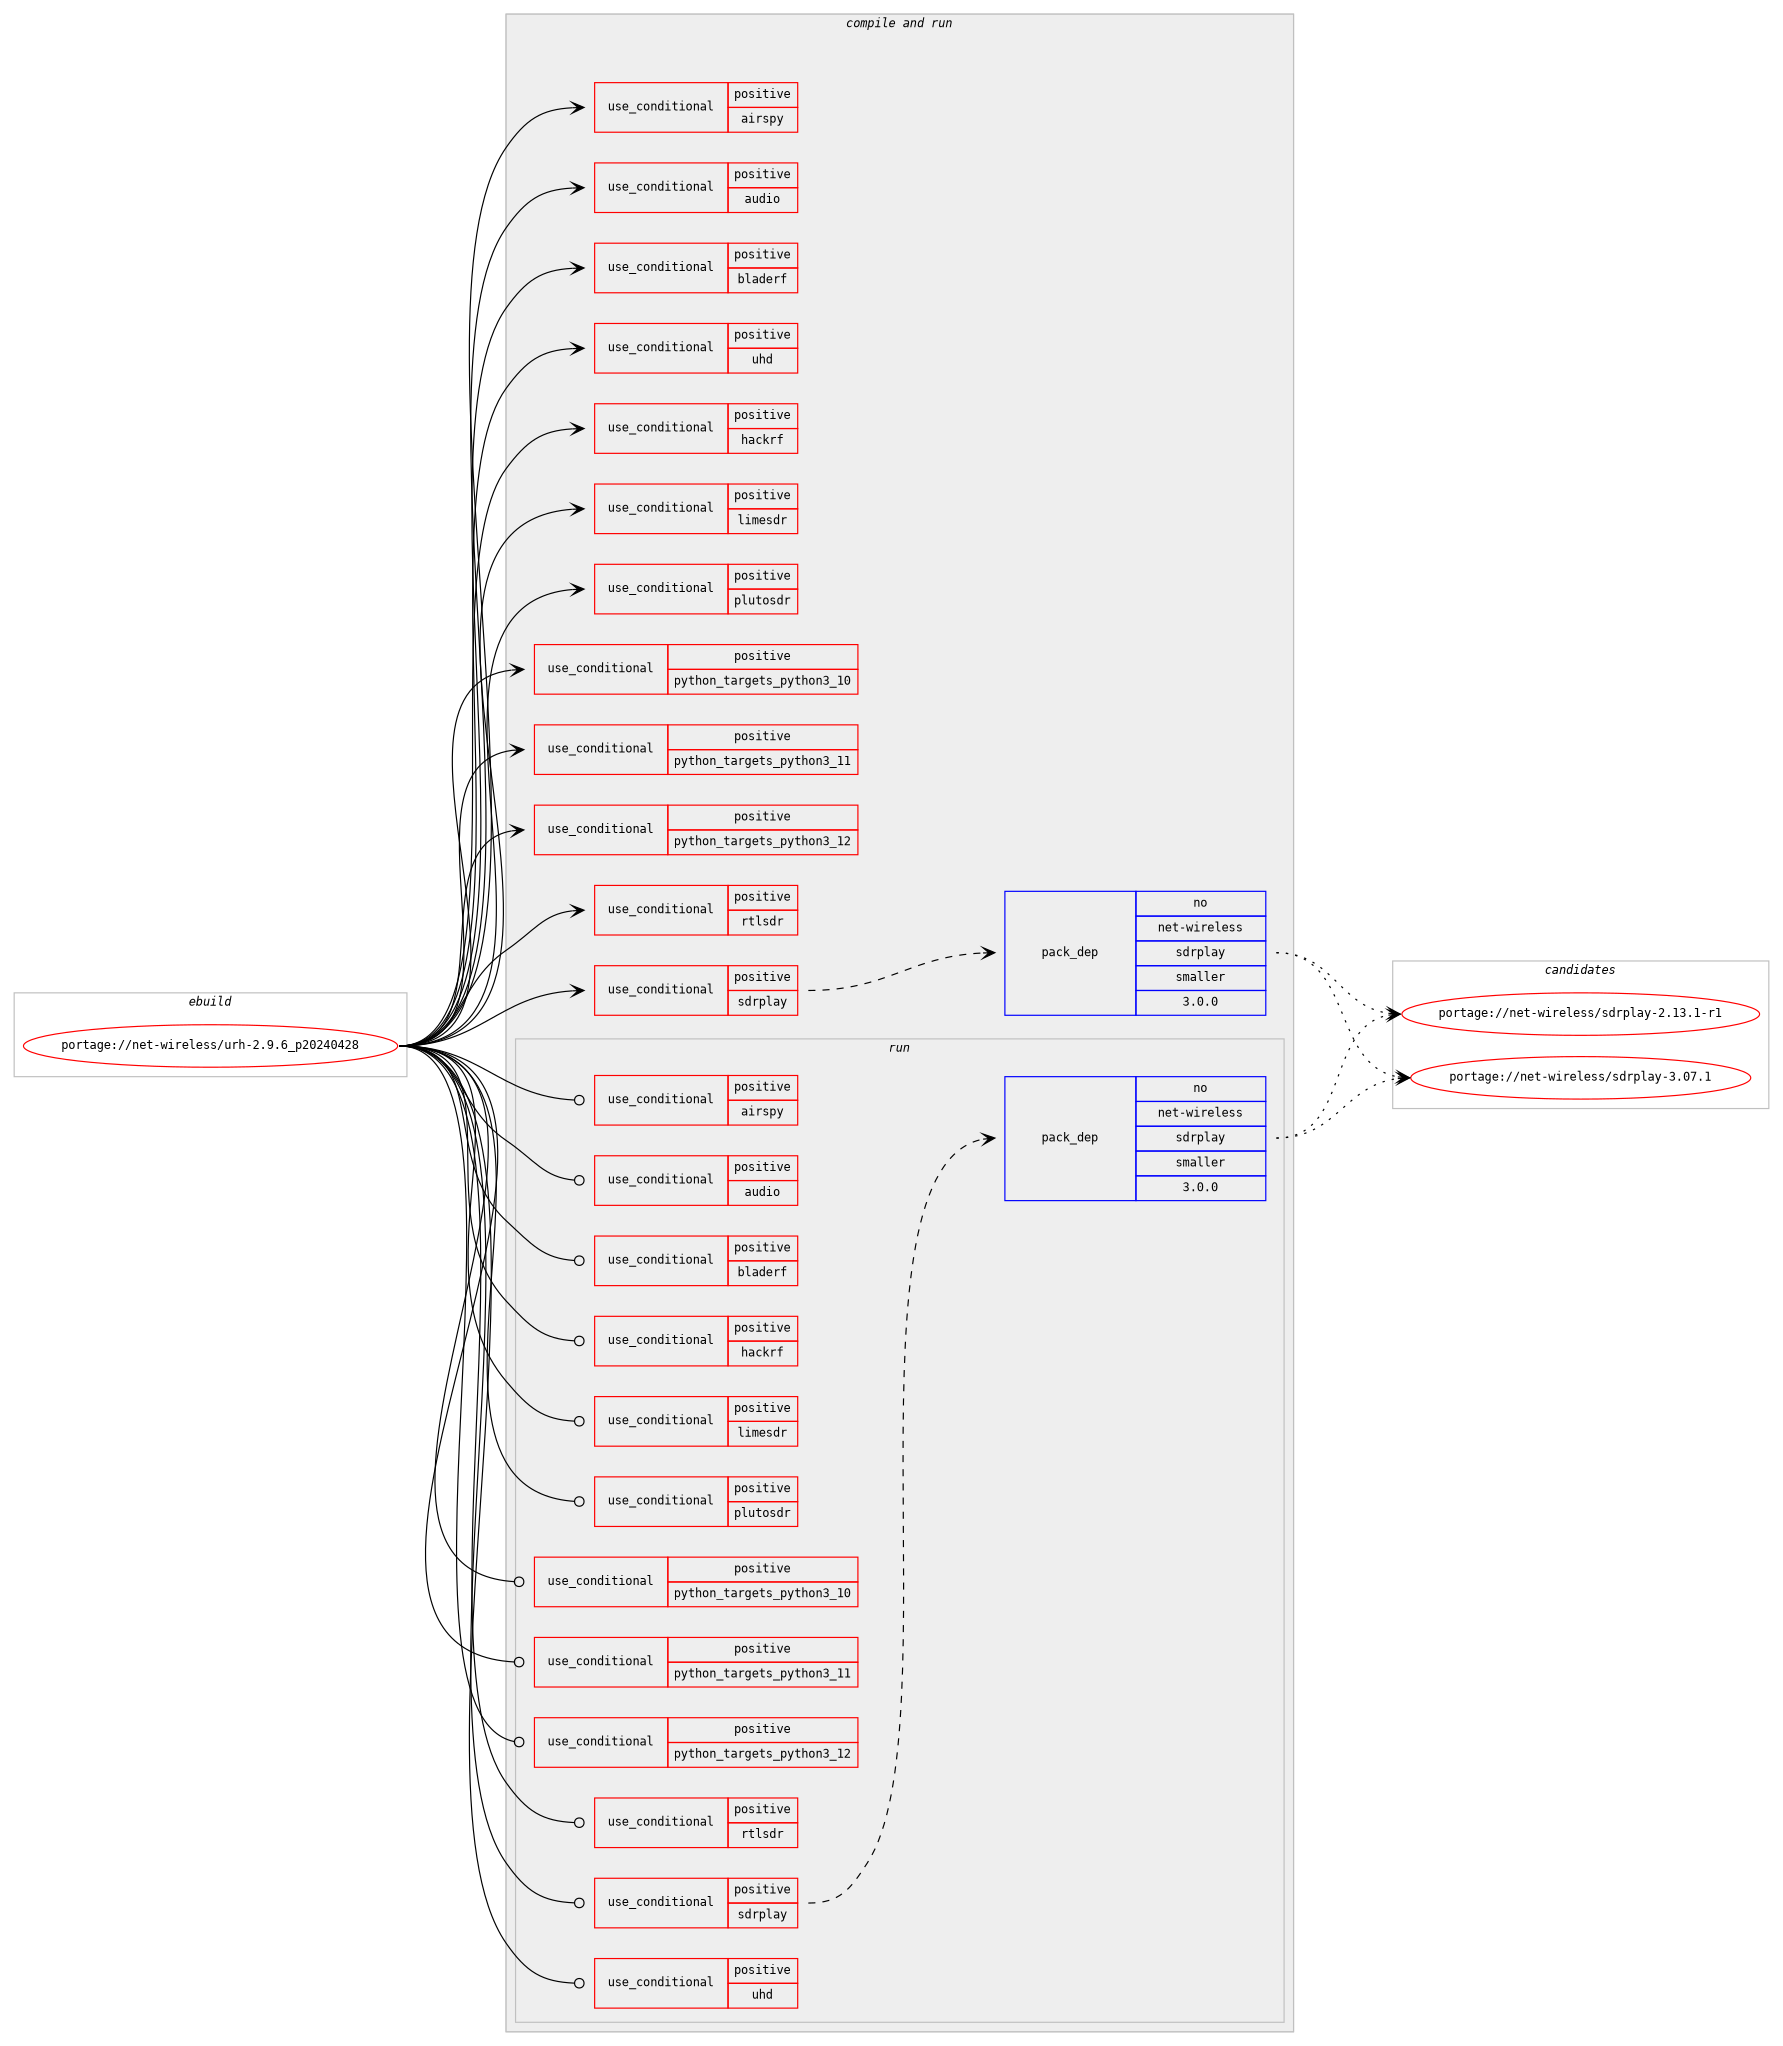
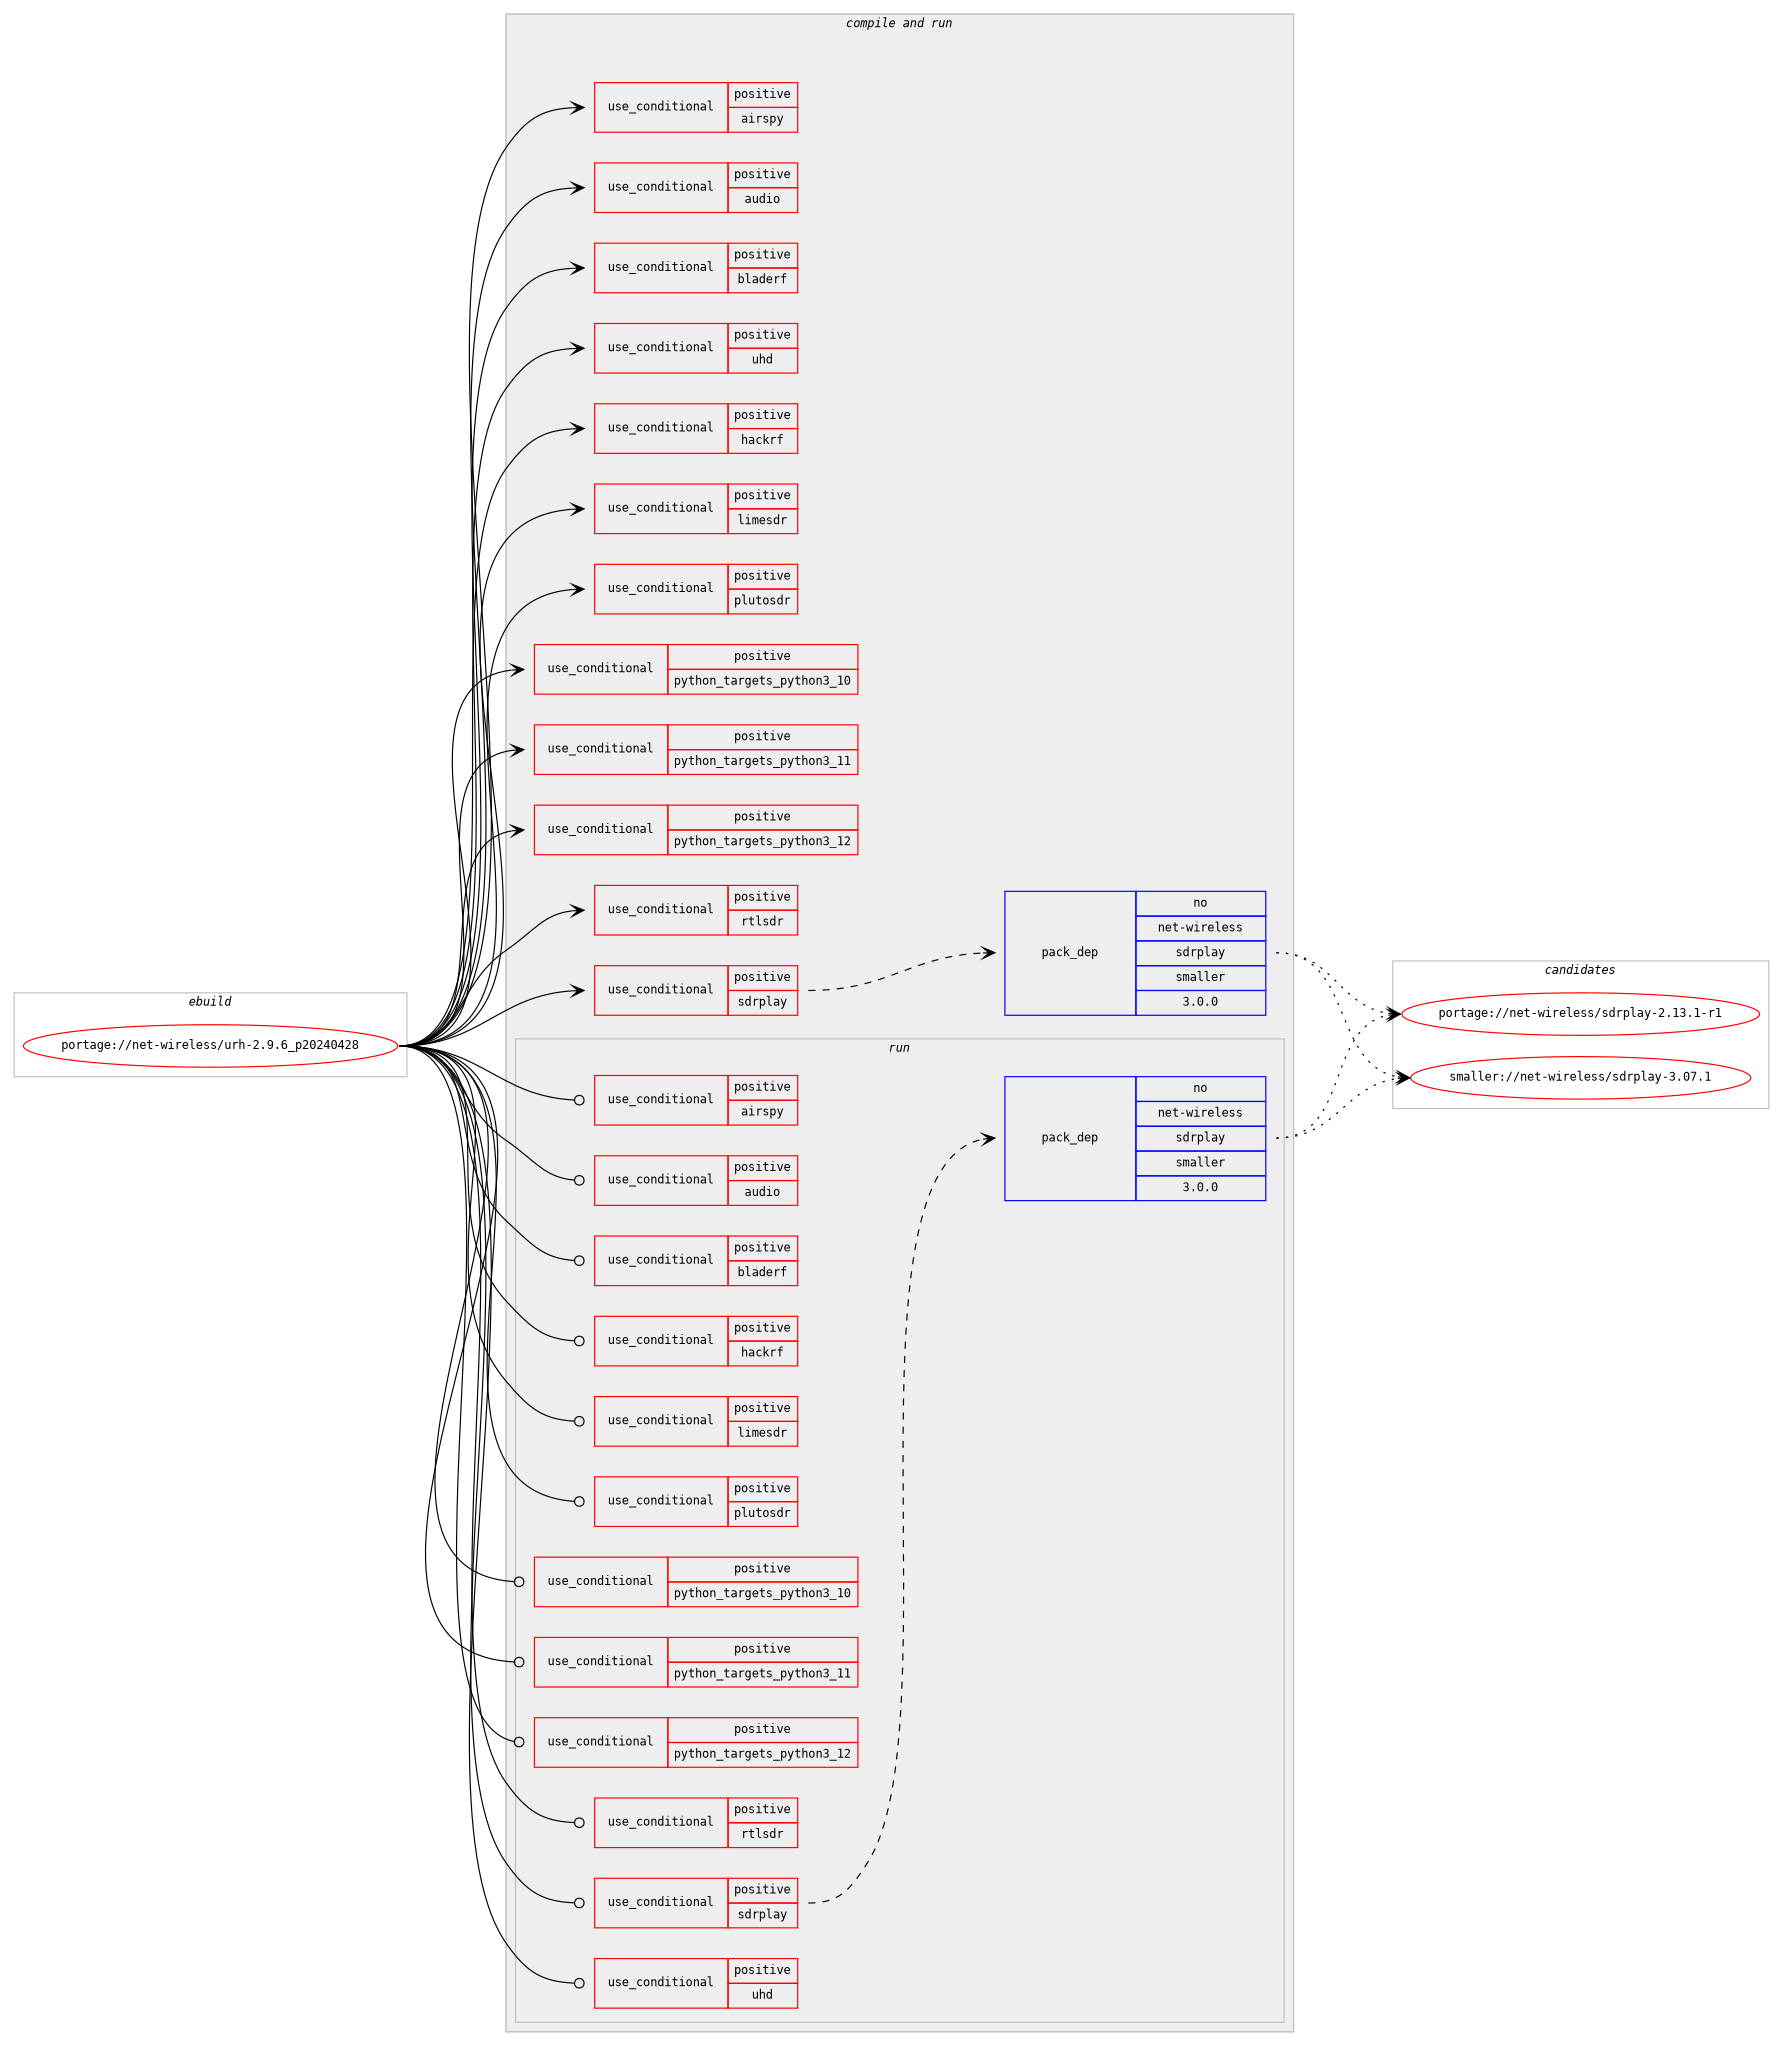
(1581, 1078) -> (1581, 1078)
